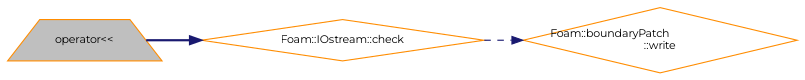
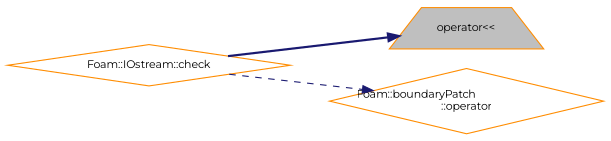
(168, 40) -> (308, 47)
(660, 40) -> (467, 101)
